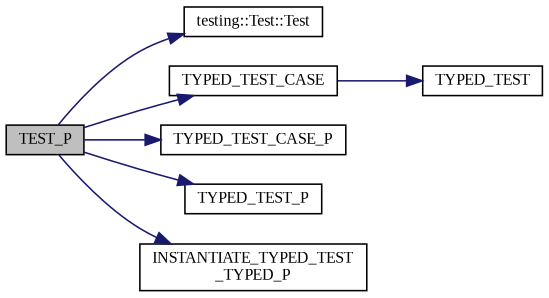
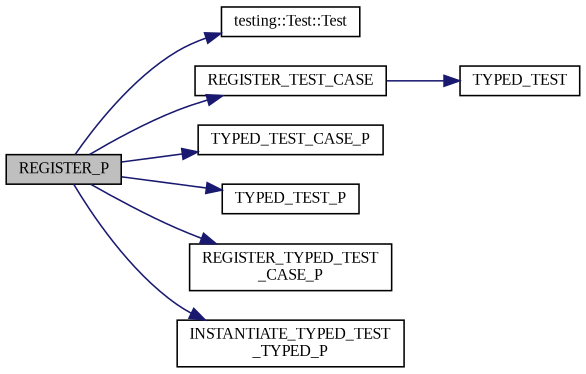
(253, 81) -> (291, 81)
(45, 140) -> (64, 169)
none -> (291, 267)
